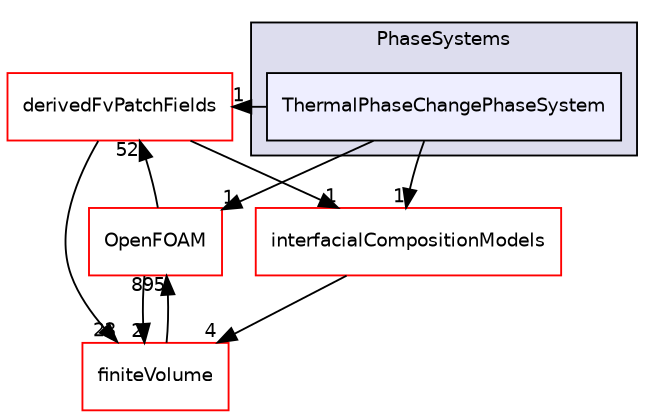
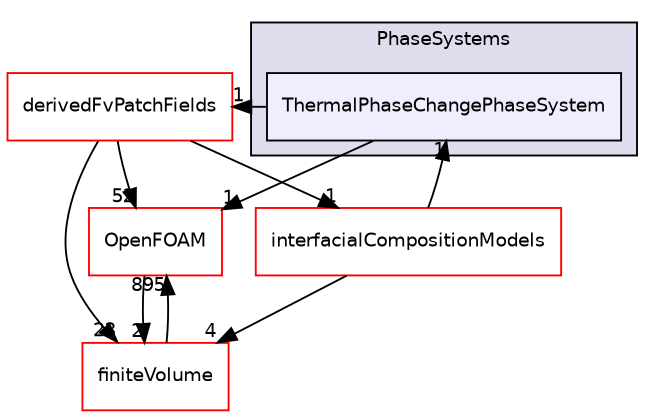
(416, 167) -> (436, 184)
(153, 183) -> (123, 166)
